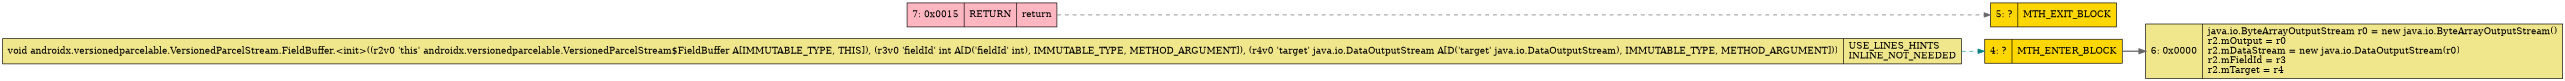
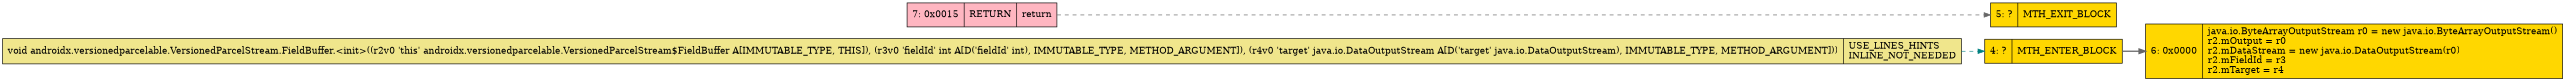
(2354, 51) -> (2354, 51)
